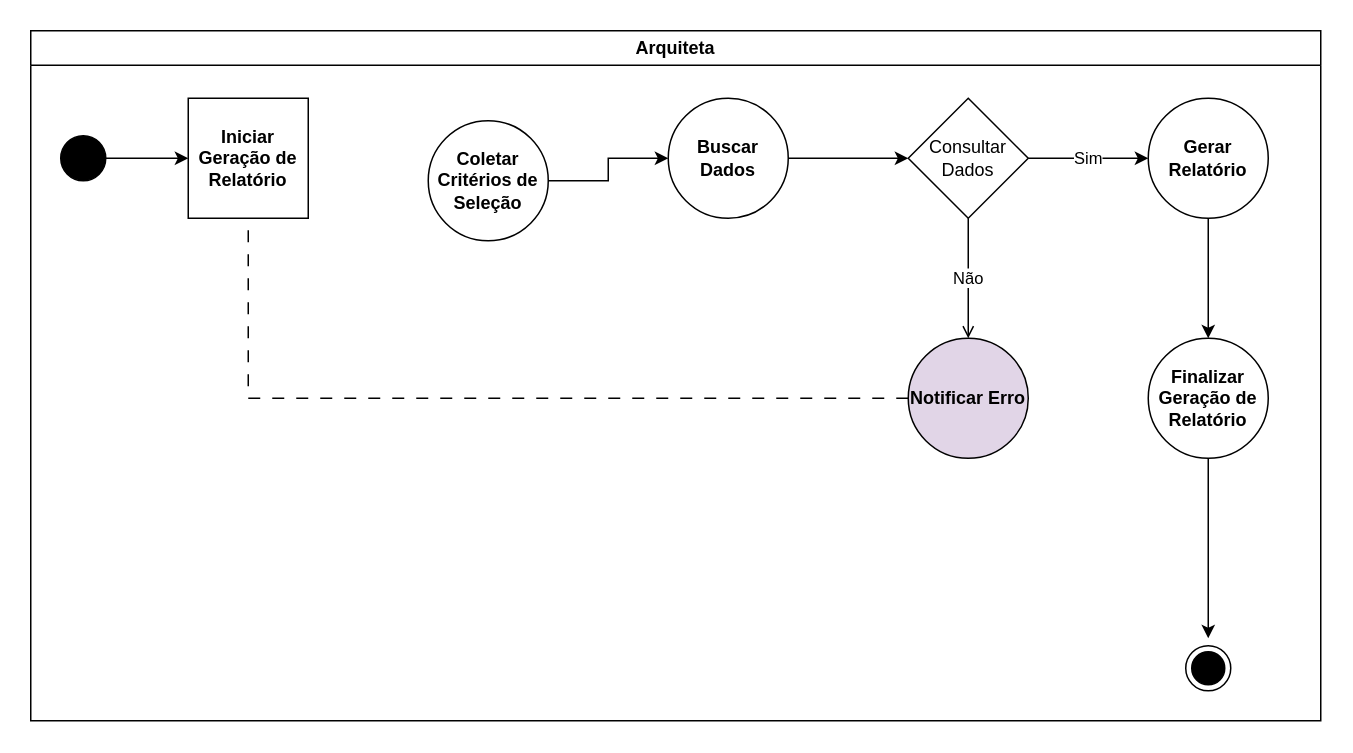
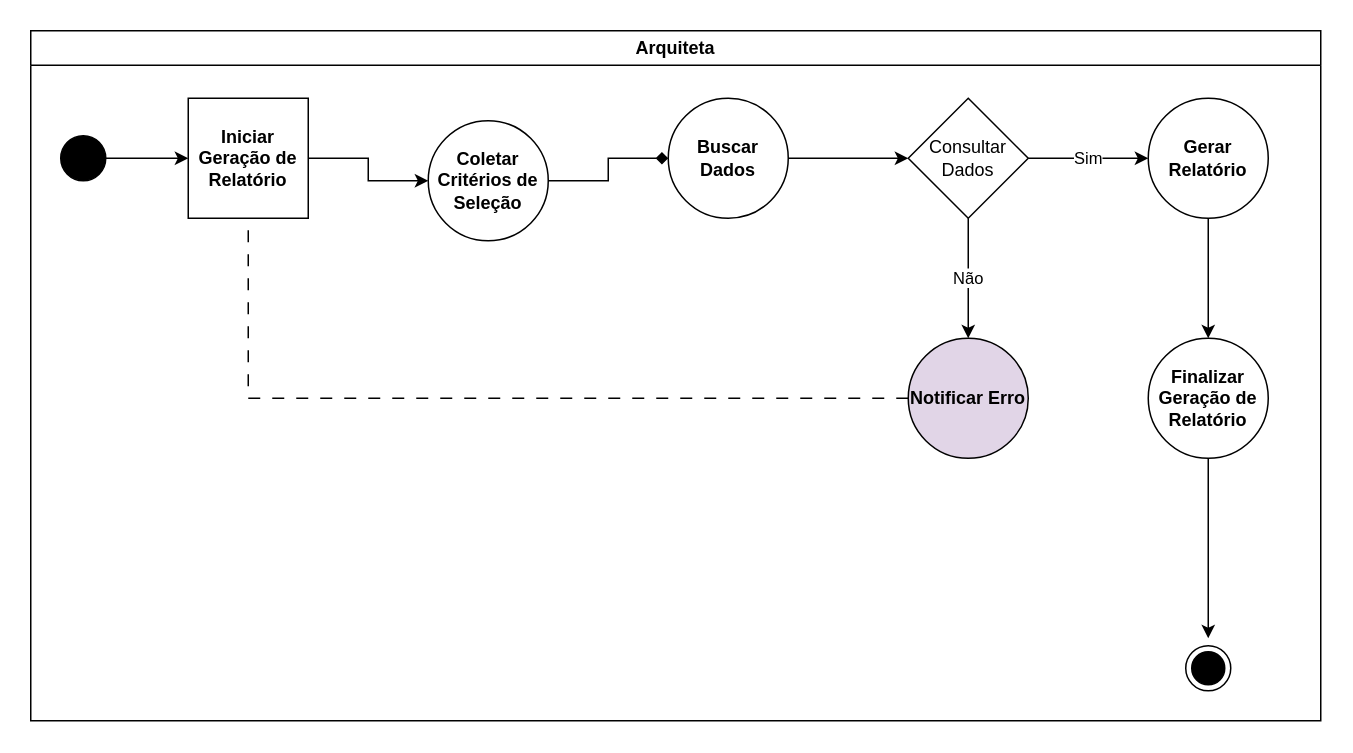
(657, 158) -> (656, 158)
none -> (368, 164)
(968, 329) -> (968, 327)
